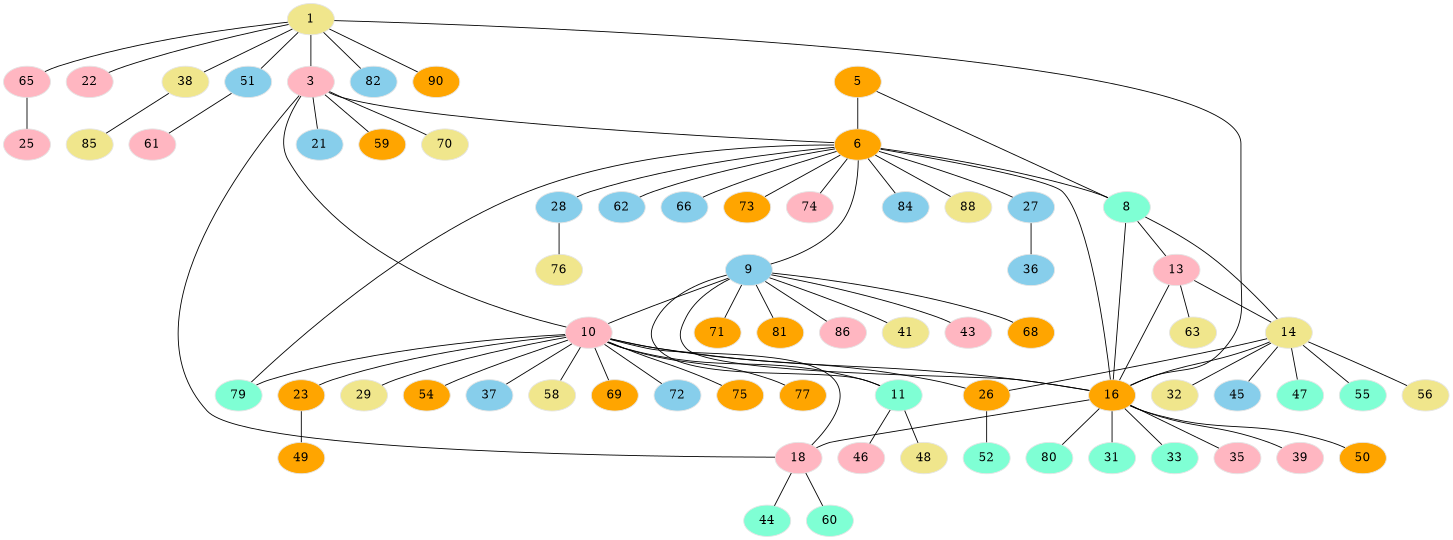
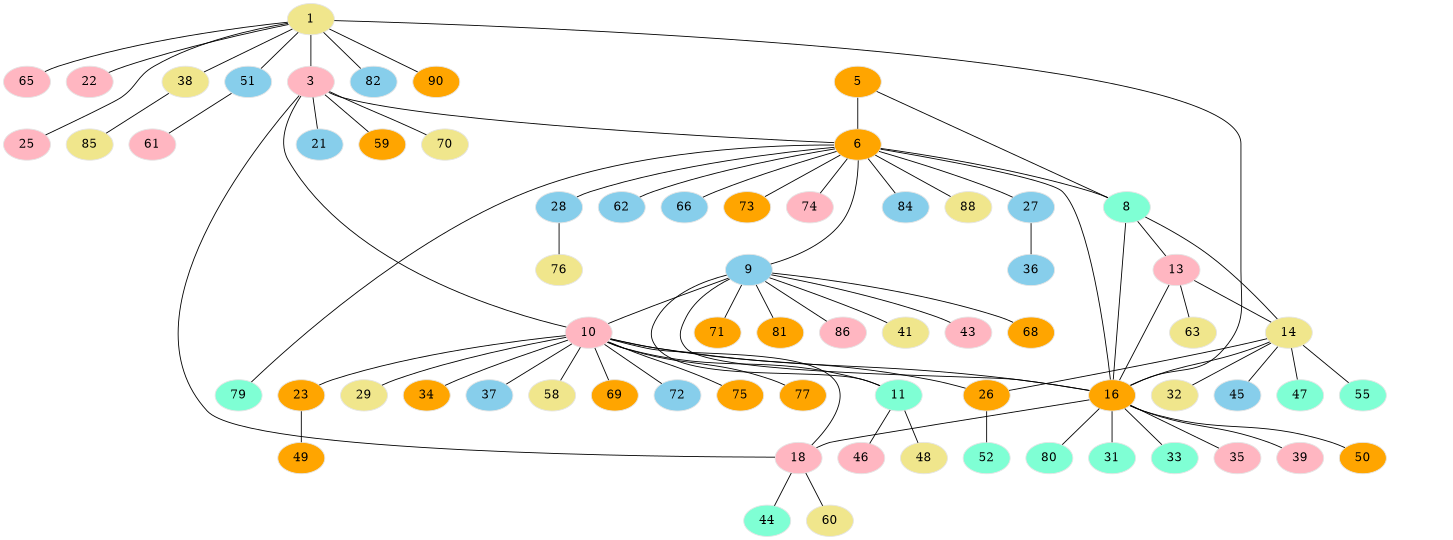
(27, 113) -> (159, 64)
(409, 350) -> none
(427, 395) -> (427, 395)
(1426, 395) -> none
(830, 521) -> (830, 521)
